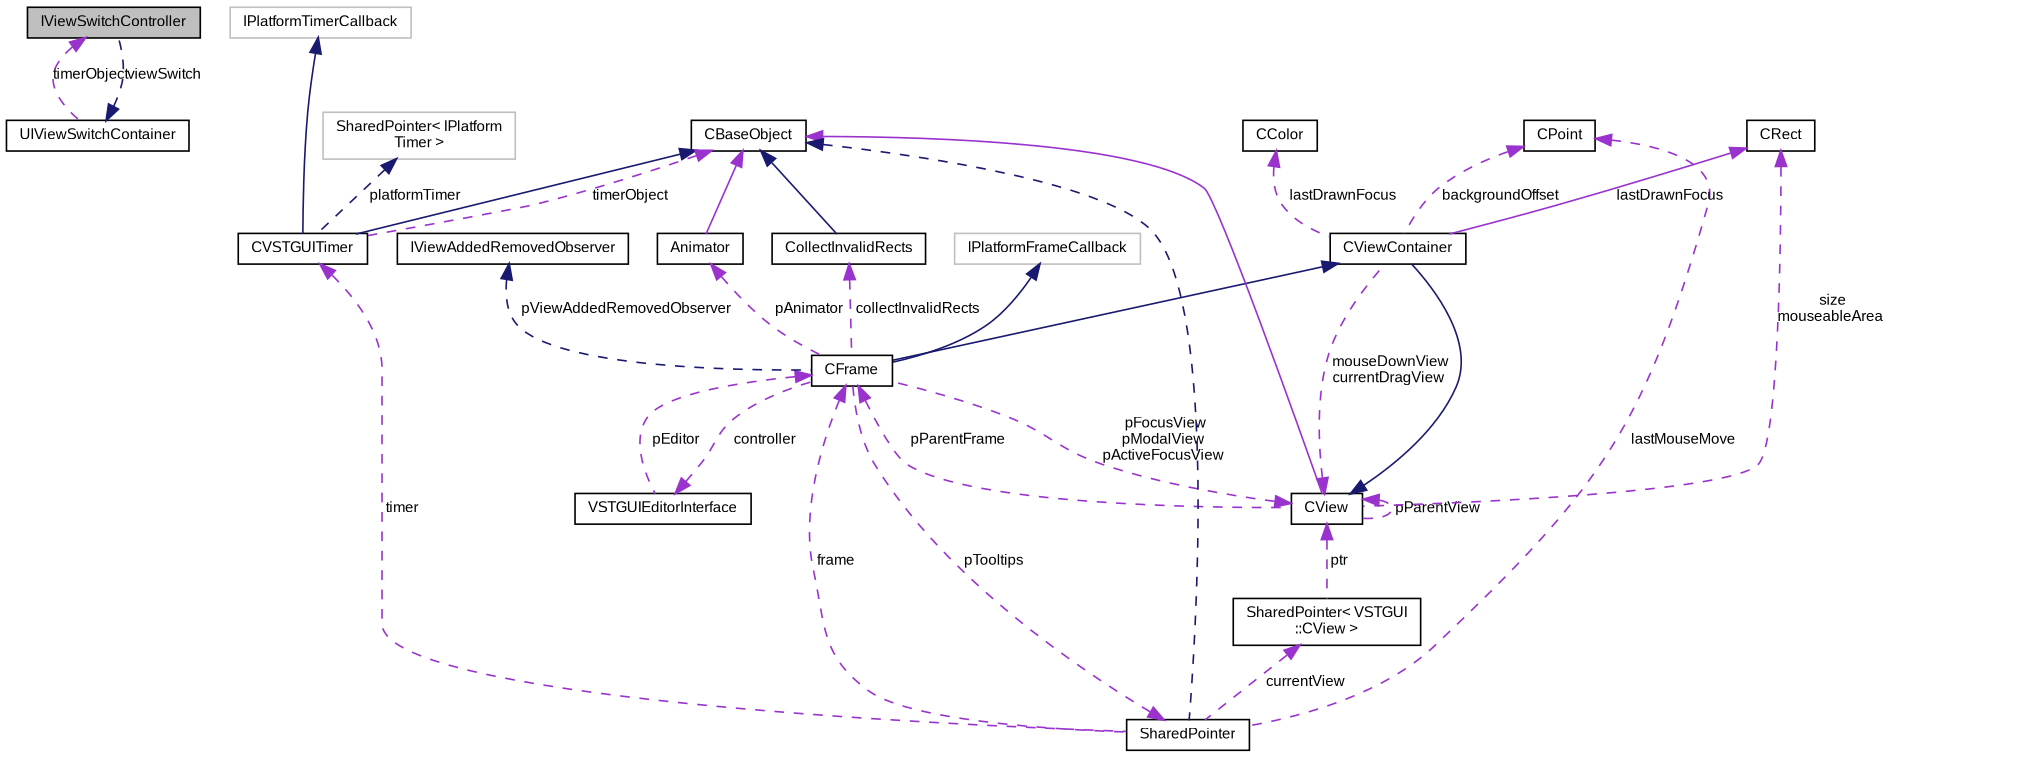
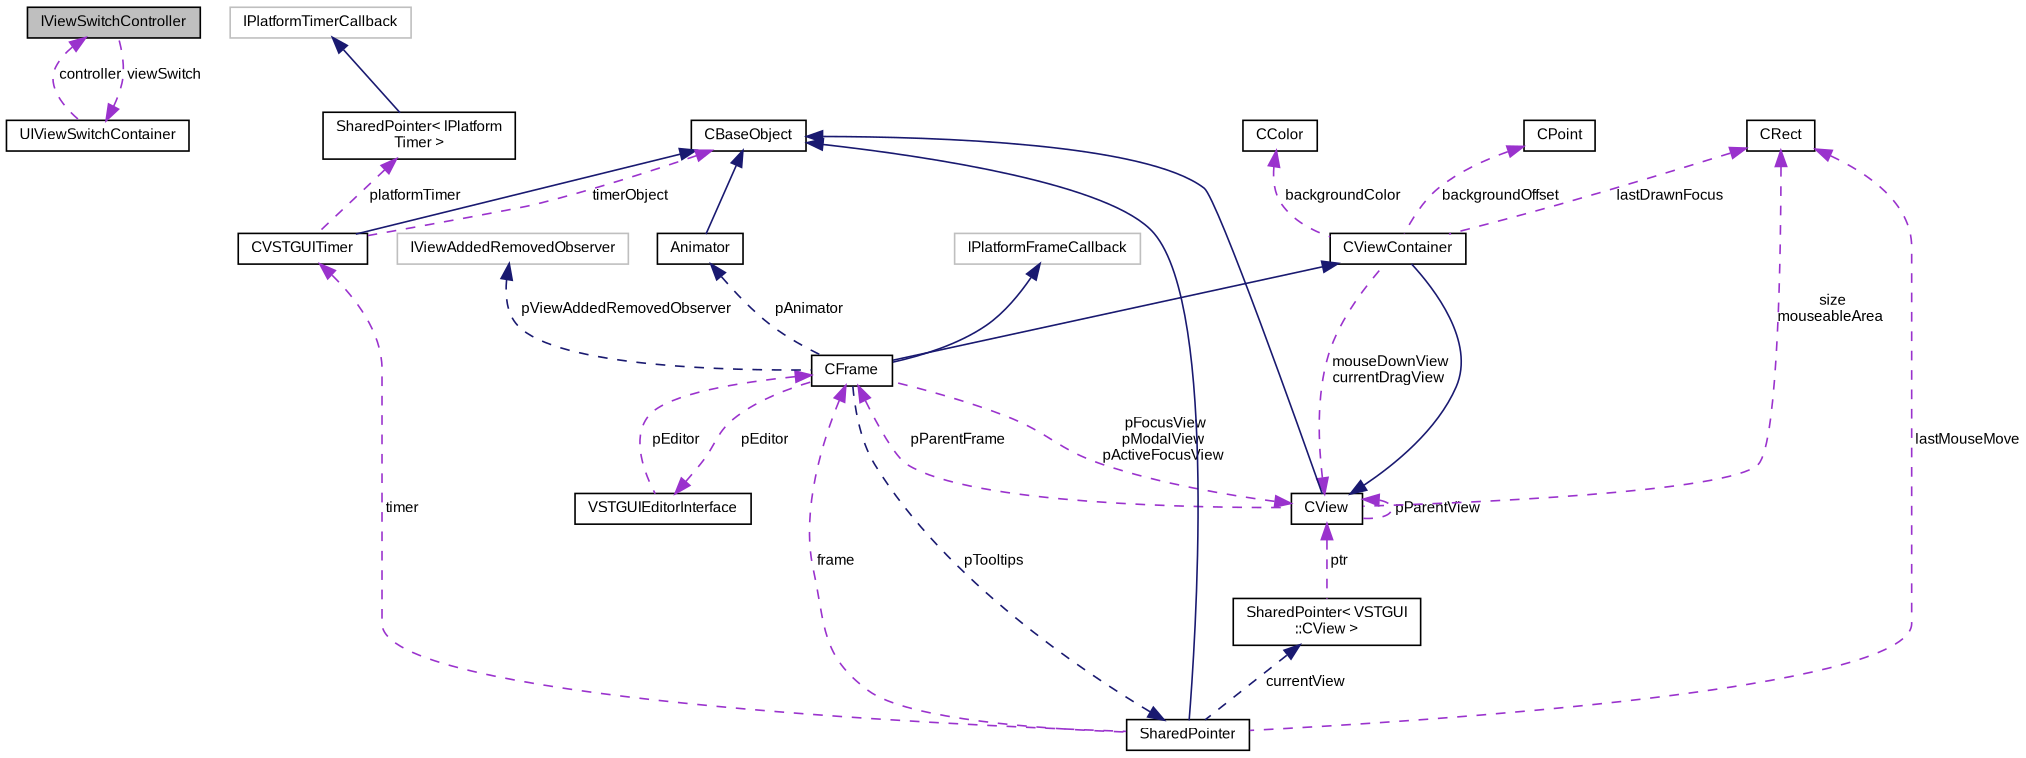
(123, 72) -> (123, 72)
(89, 75) -> (89, 75)
(419, 136) -> (419, 136)
(305, 143) -> (372, 81)
(1178, 174) -> (1178, 174)
(1590, 195) -> (1590, 195)
(1341, 196) -> (1341, 196)
(721, 200) -> (721, 200)
(351, 202) -> (351, 202)
(513, 249) -> (513, 249)
(849, 249) -> none
(1176, 281) -> (1176, 281)
(767, 322) -> (767, 322)
(763, 440) -> (763, 440)
(1590, 479) -> (1838, 665)
(968, 576) -> (968, 576)
(1246, 688) -> (1246, 688)
